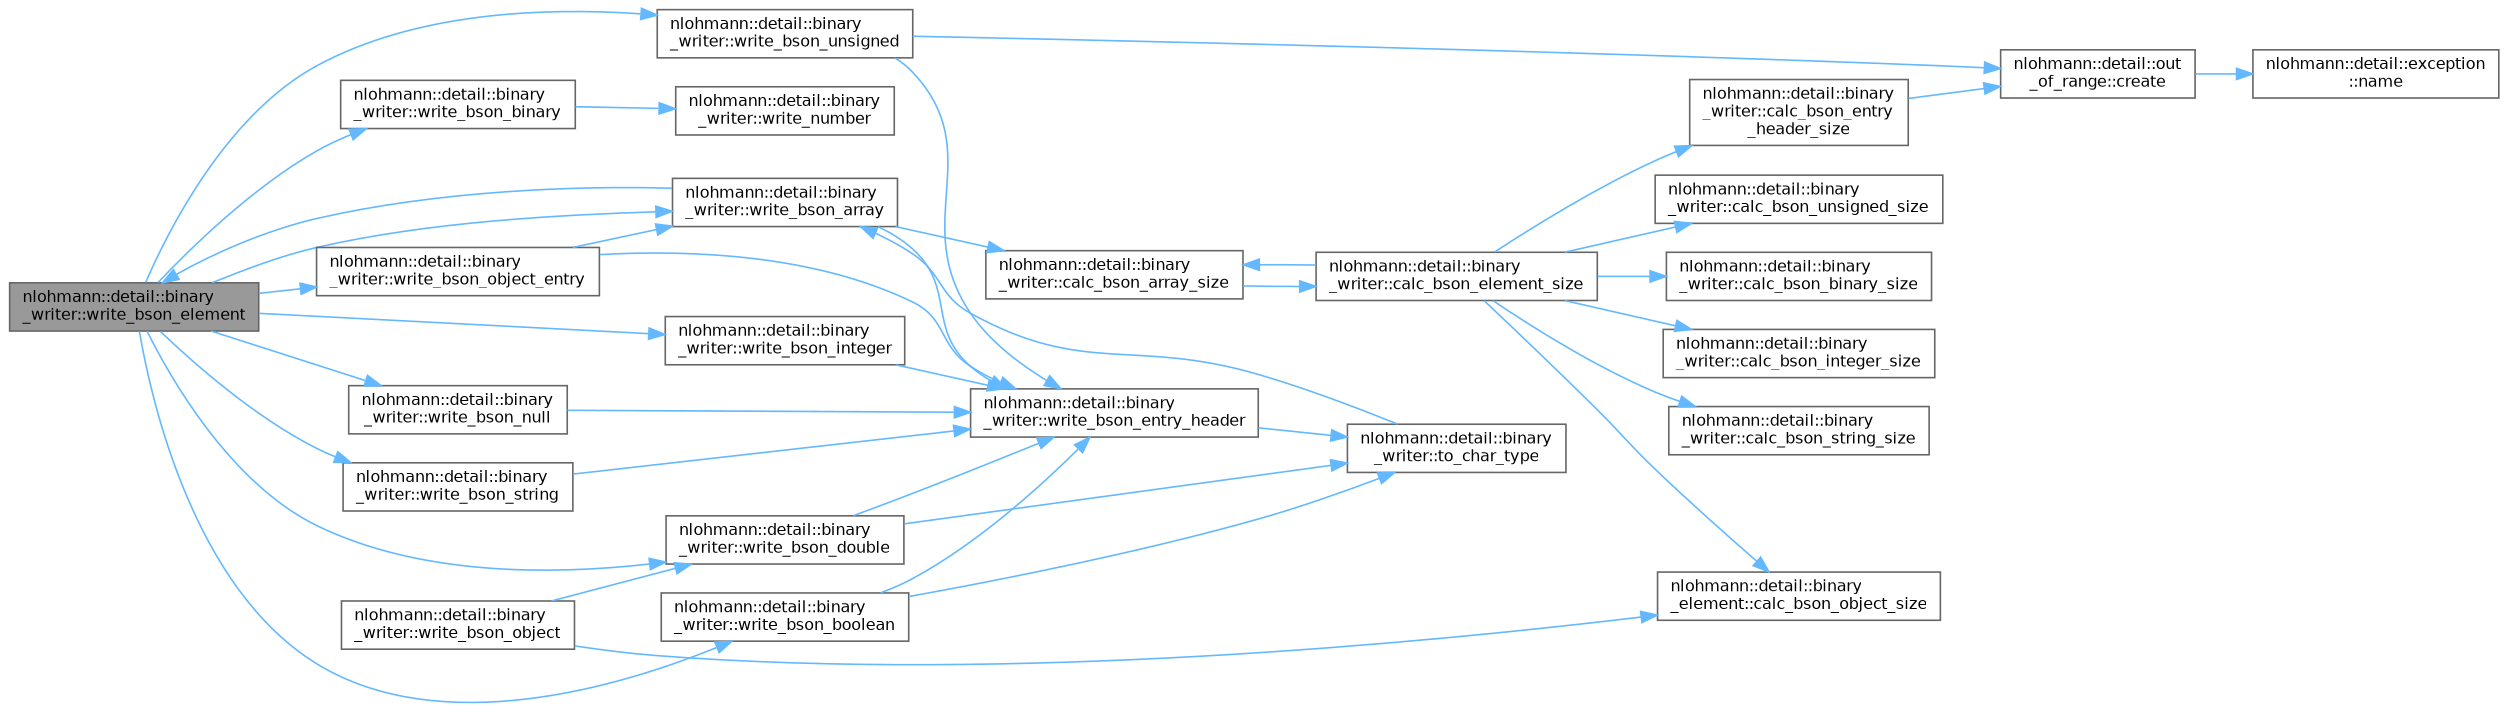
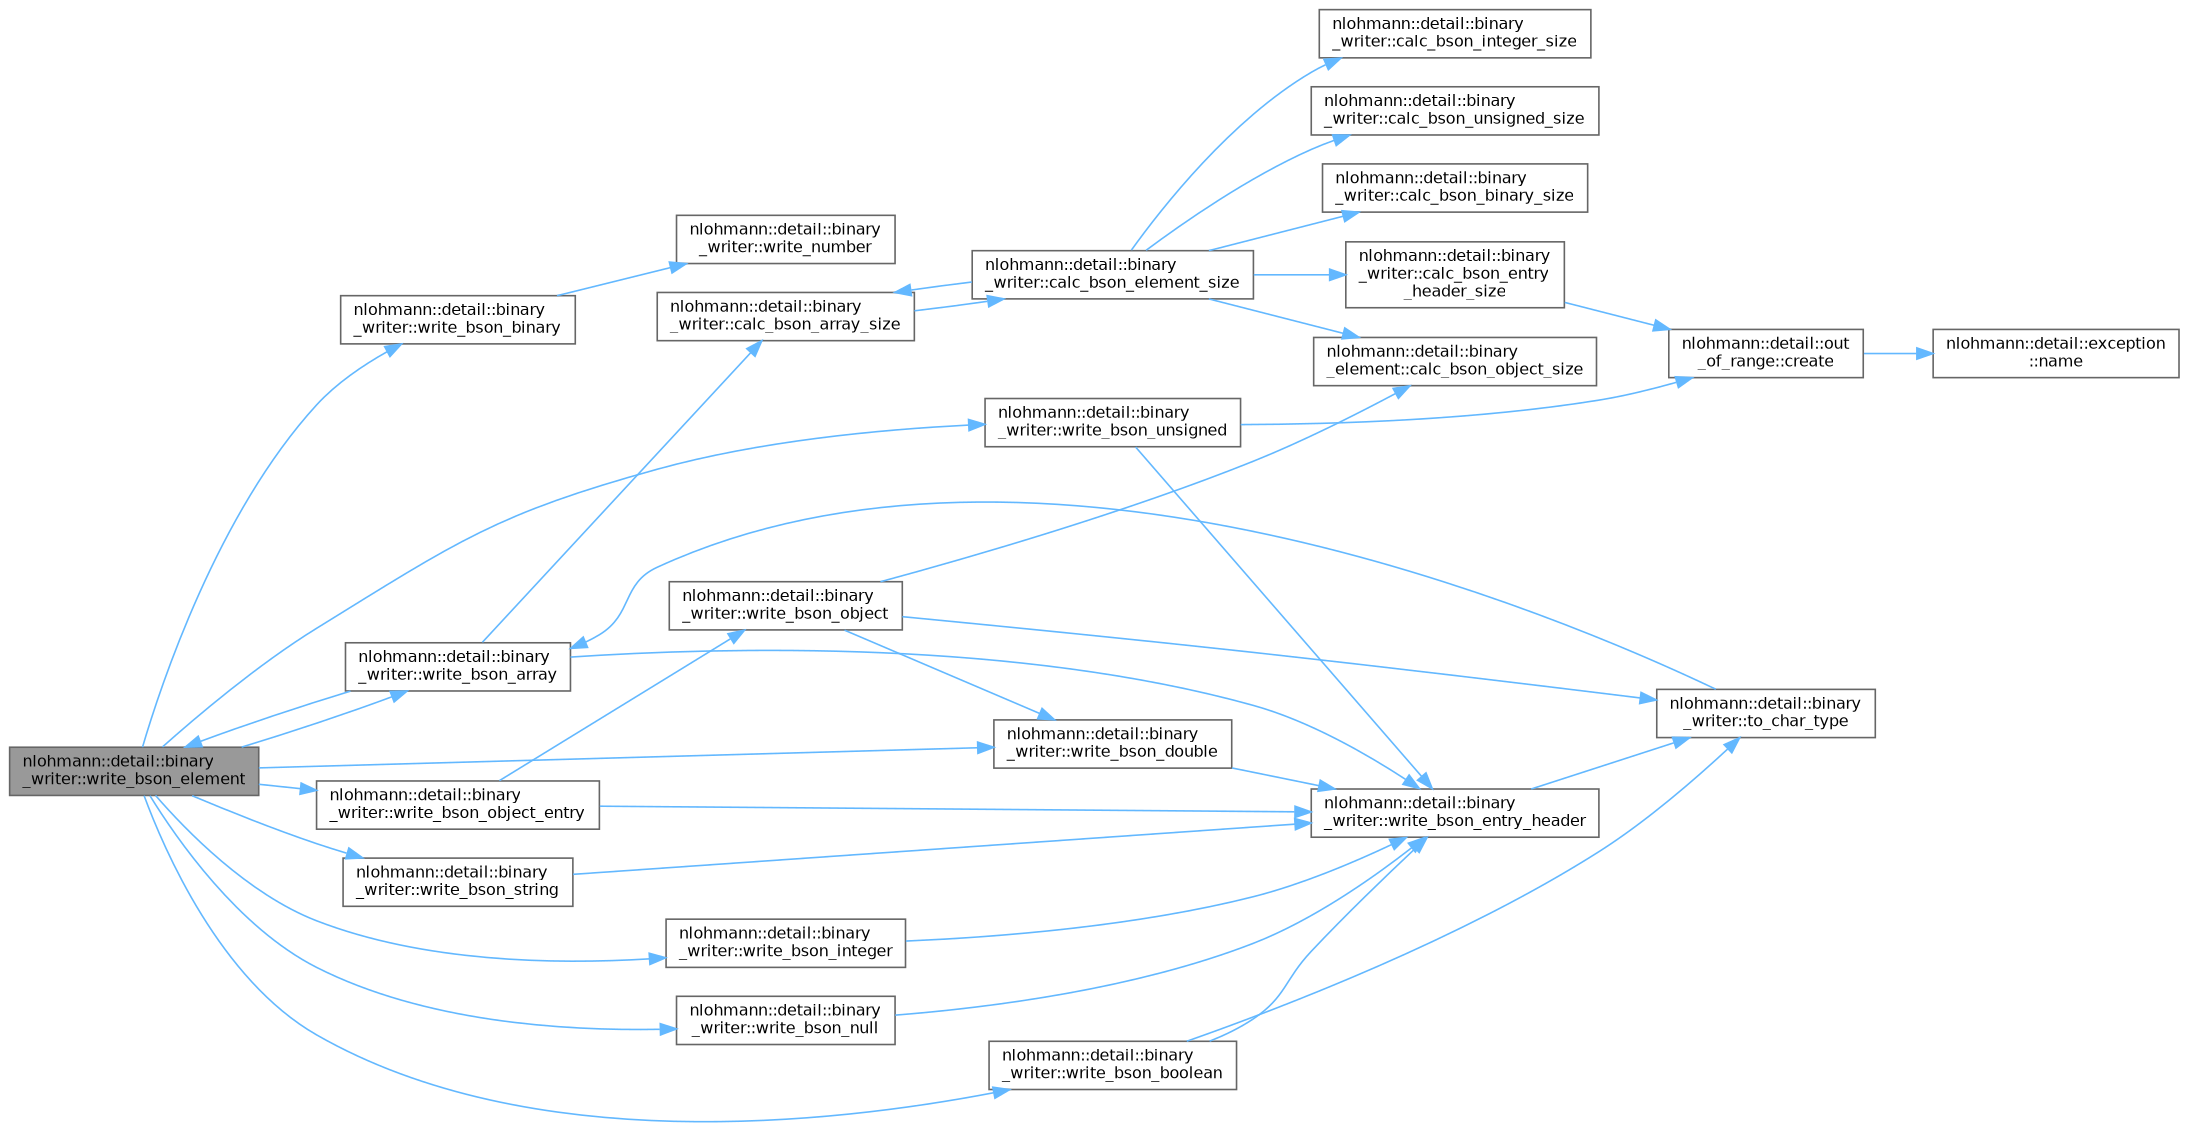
(615, 238) -> (615, 710)
(1799, 431) -> none
(1118, 495) -> (1272, 654)
